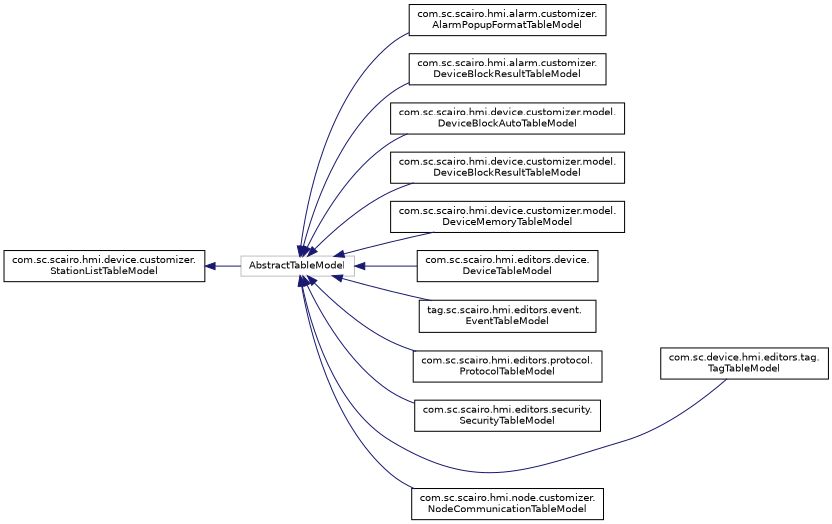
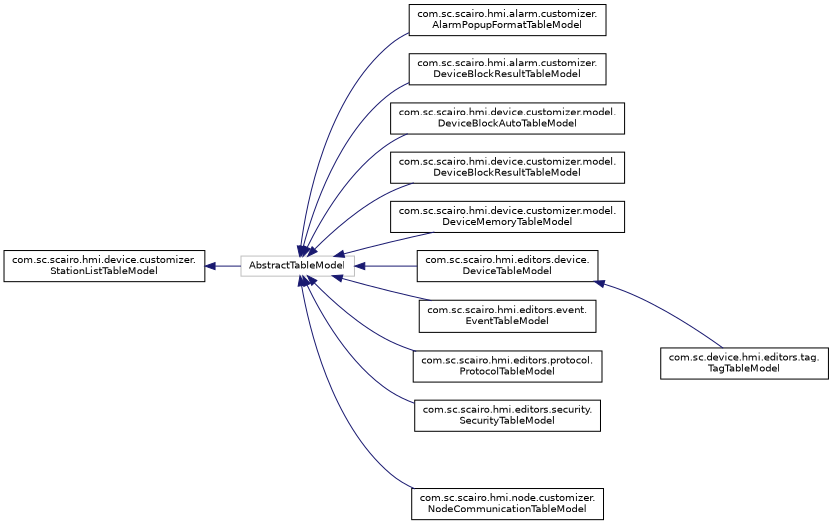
(508, 316) -> (508, 316)
(475, 472) -> (666, 311)
